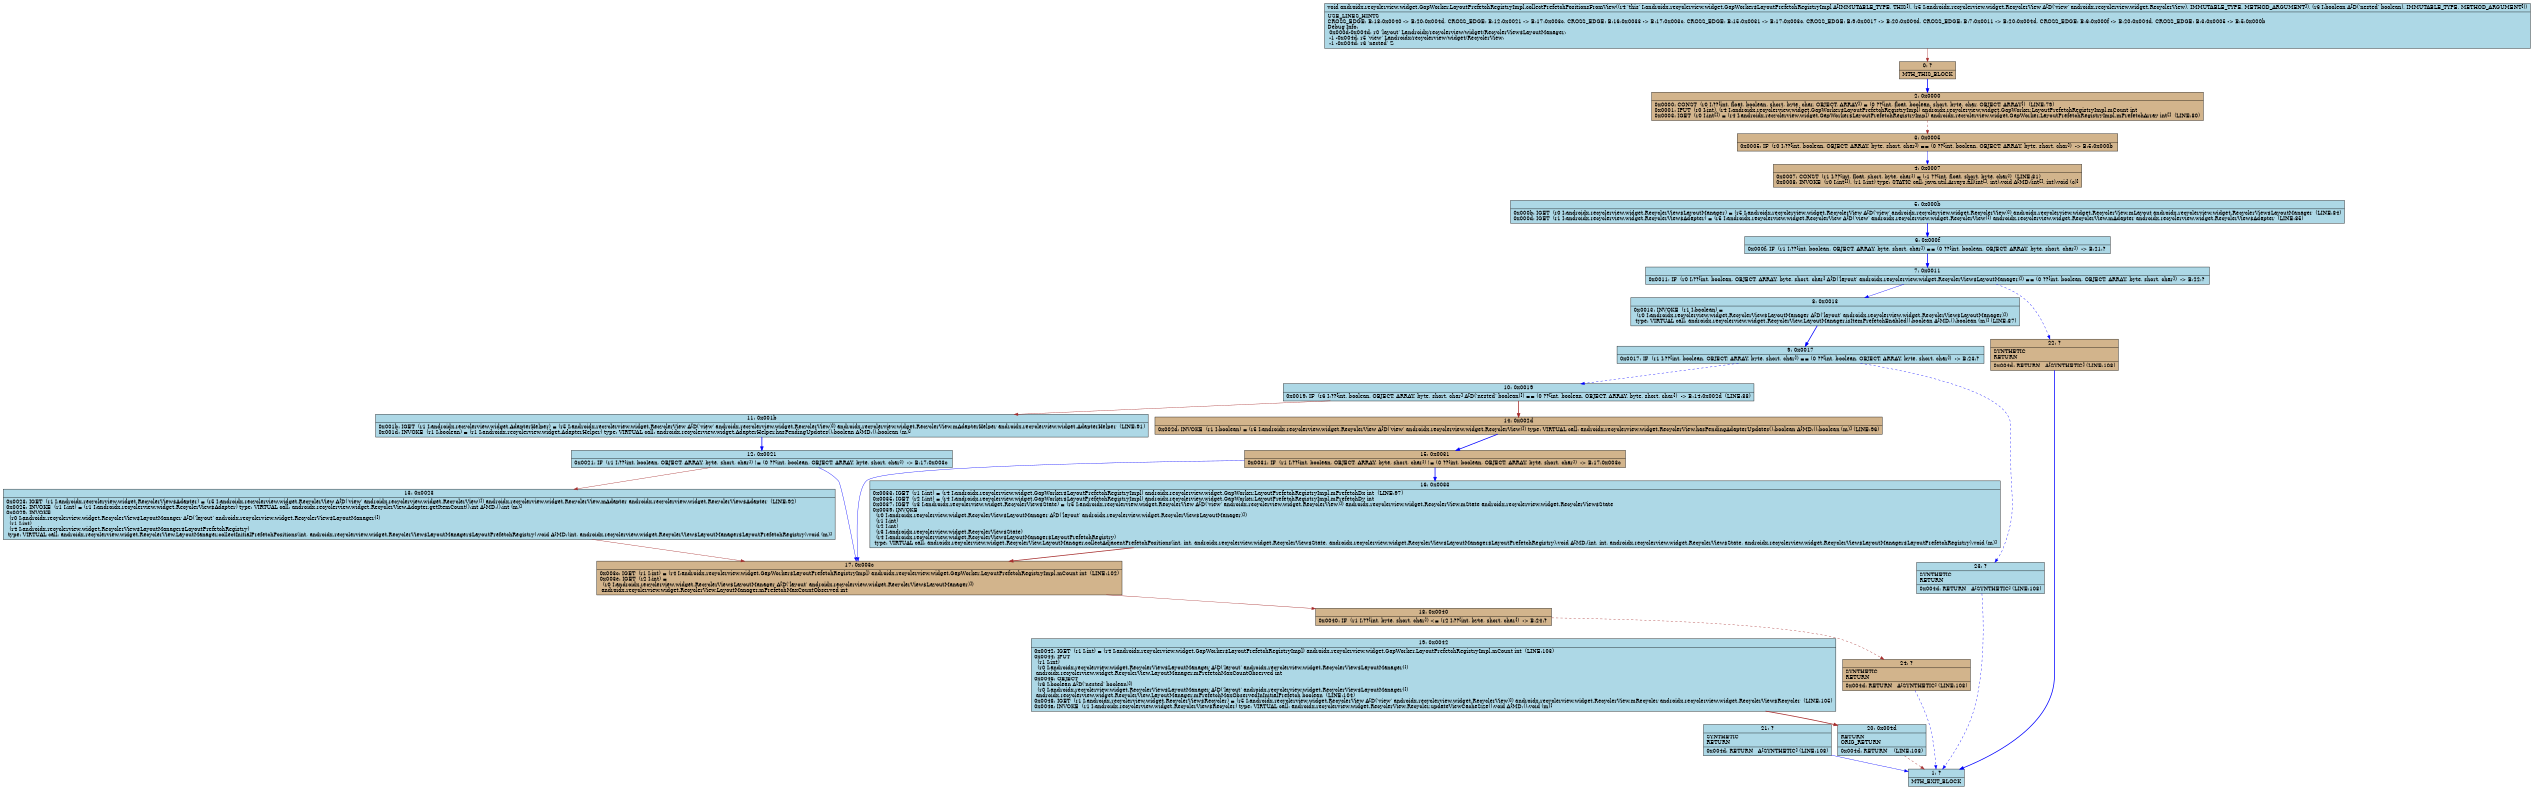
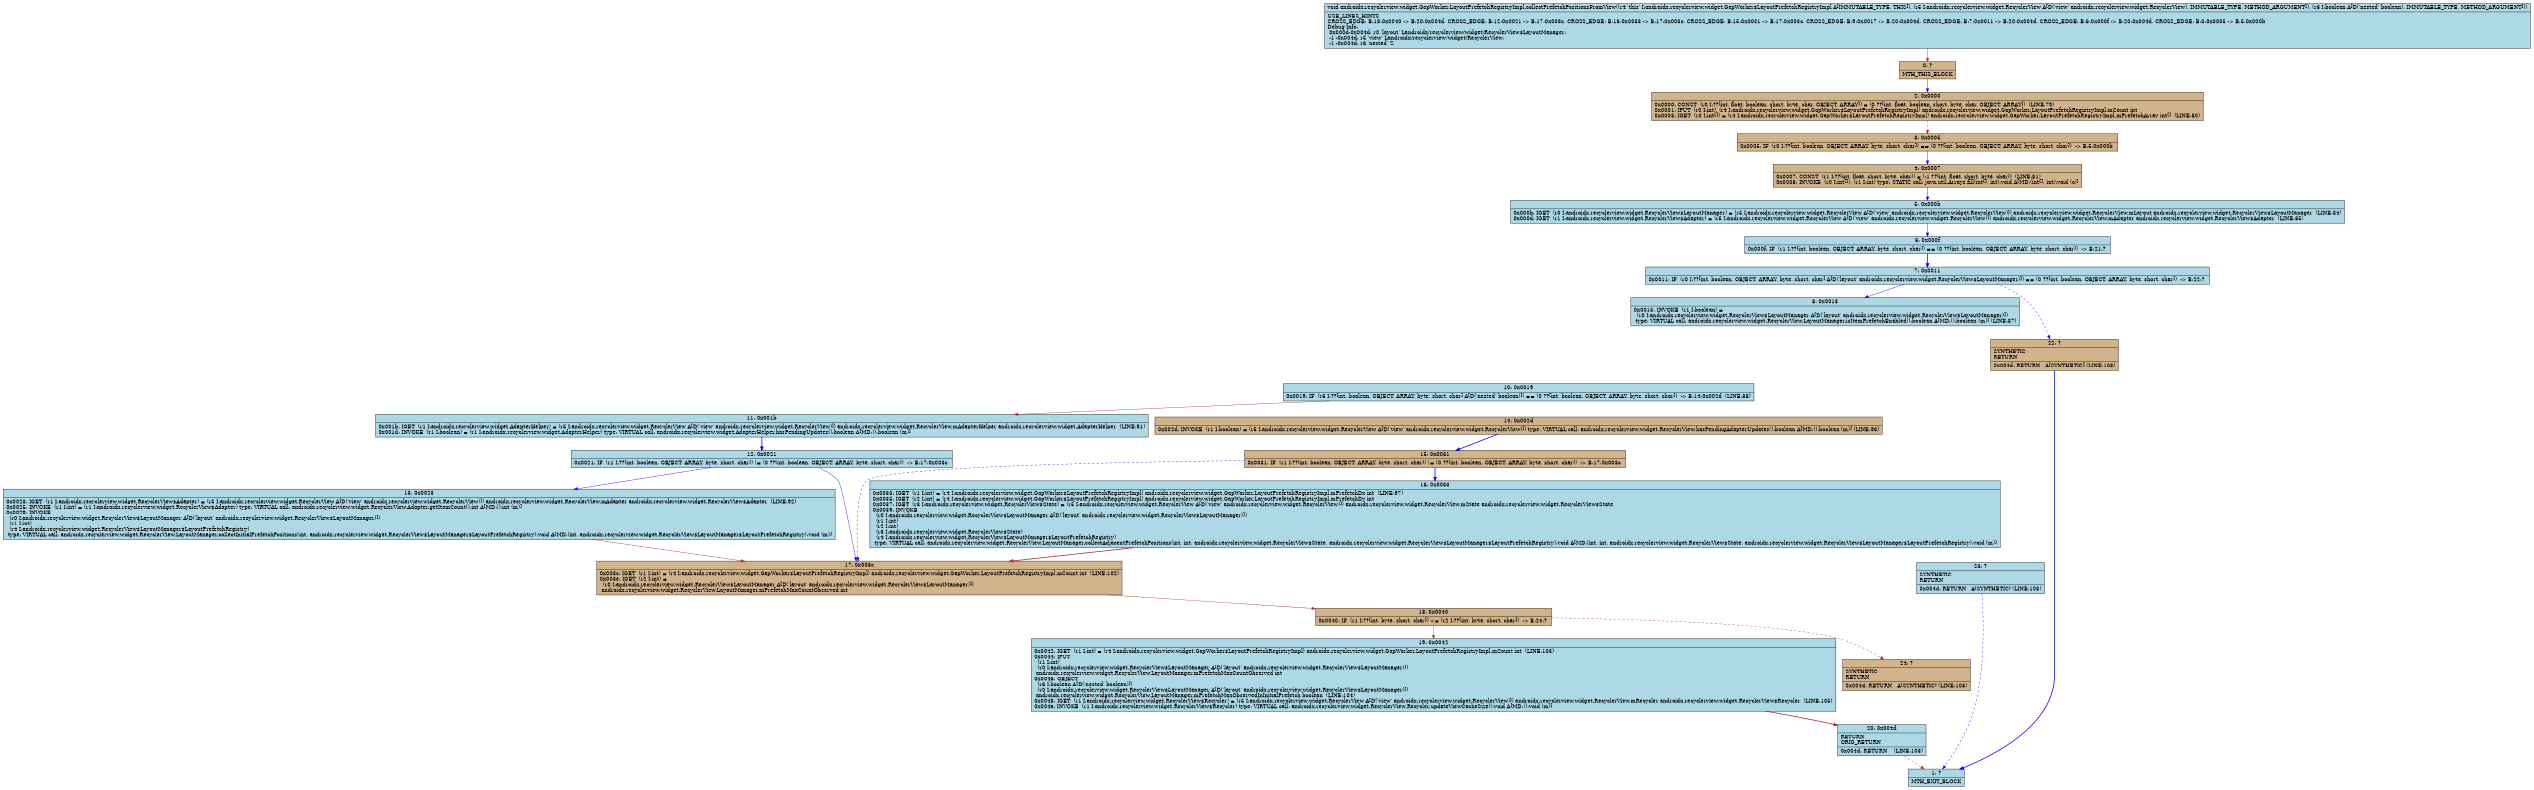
(1928, 84) -> (1928, 84)
none -> (1928, 192)
(1928, 228) -> (1928, 228)
(1801, 355) -> none
(1519, 407) -> none
(1016, 466) -> (1016, 466)
(644, 478) -> (644, 478)
none -> (1434, 630)
(1930, 727) -> none
(1767, 740) -> none
